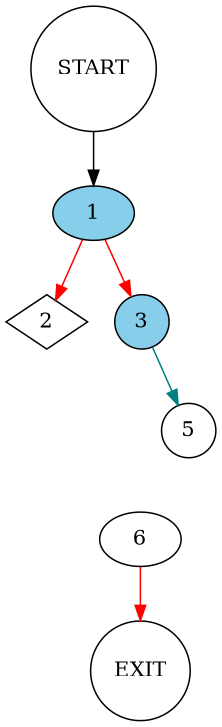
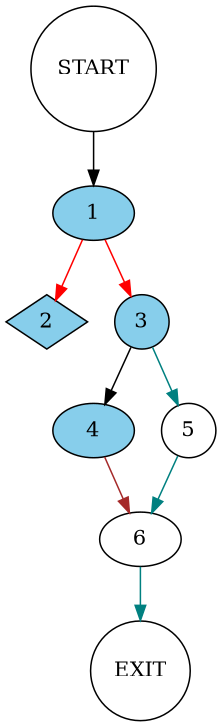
(47, 322) -> (47, 322)
none -> (94, 431)
none -> (168, 478)
(140, 586) -> (140, 586)
